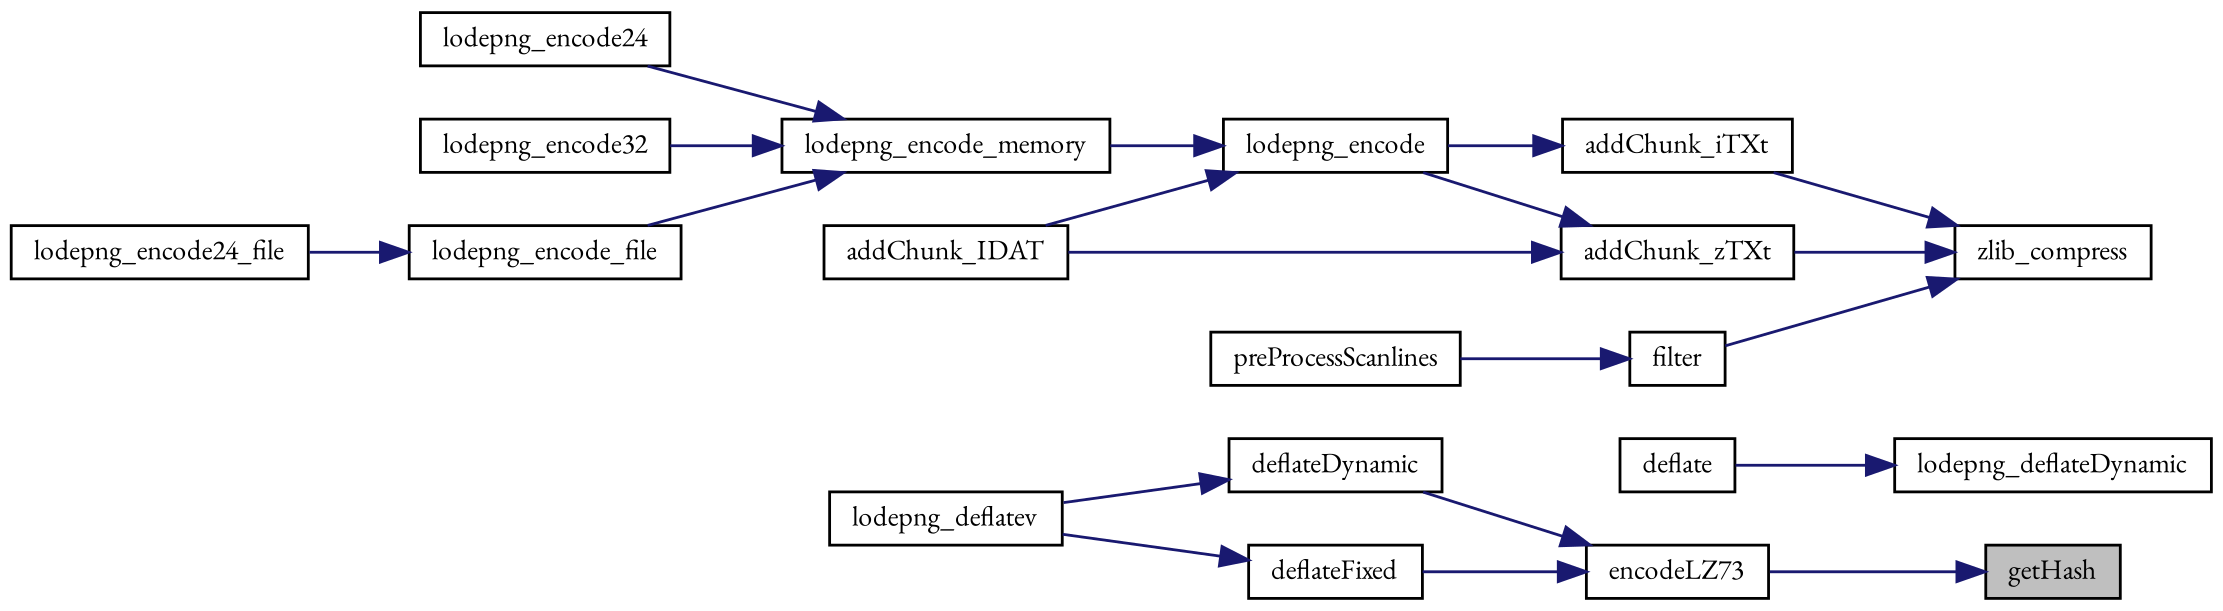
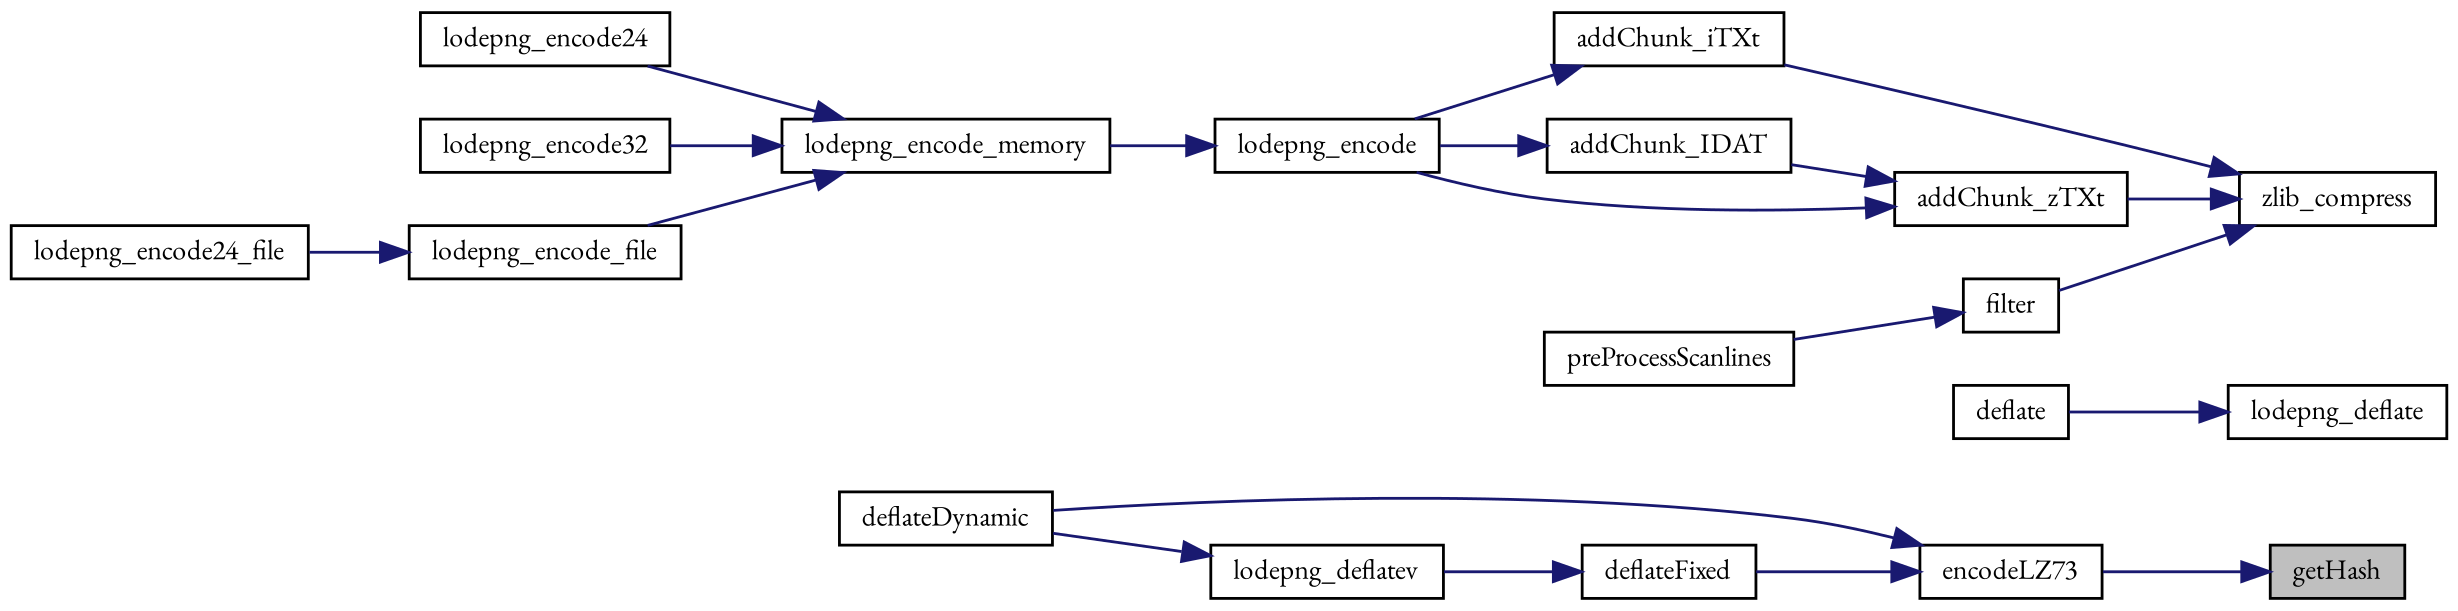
(1127, 203) -> (1479, 146)
(2053, 465) -> (2338, 412)
(1132, 493) -> (1117, 542)
